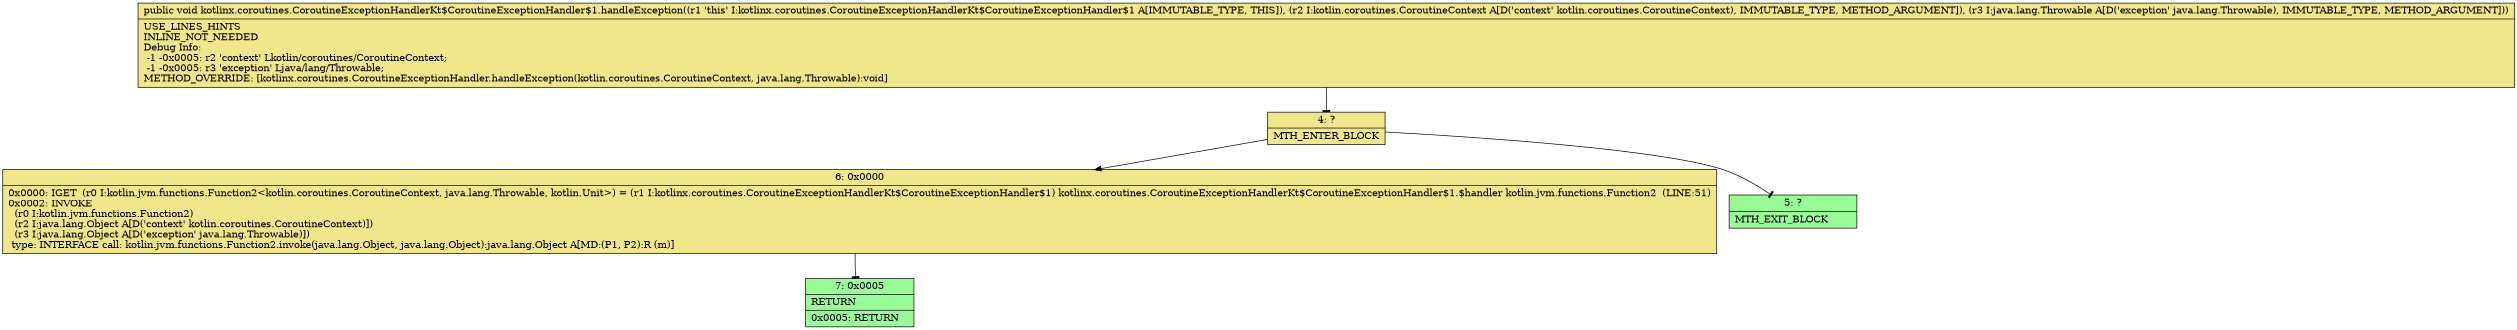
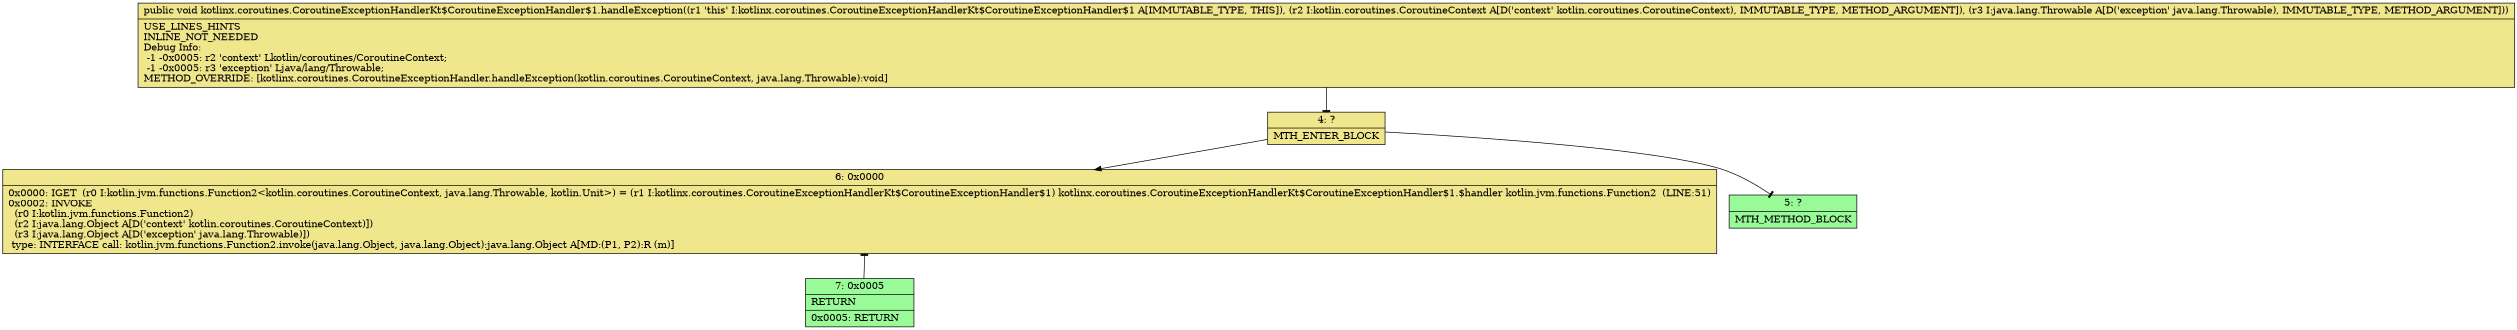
(1782, 220) -> (1793, 220)
(855, 264) -> (864, 268)
